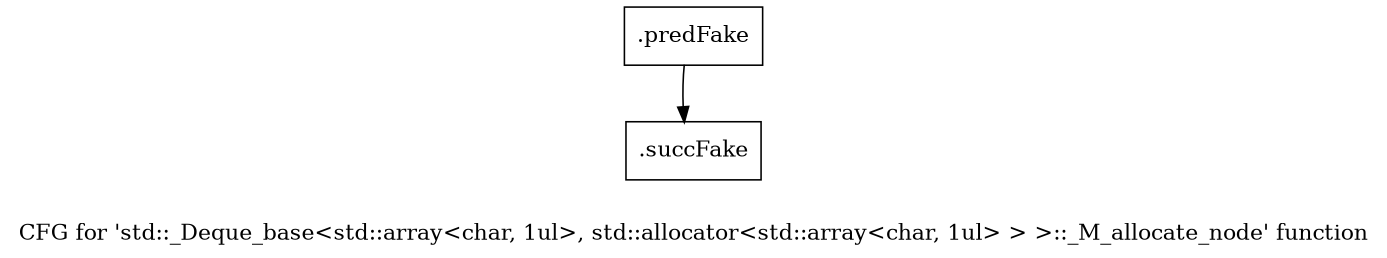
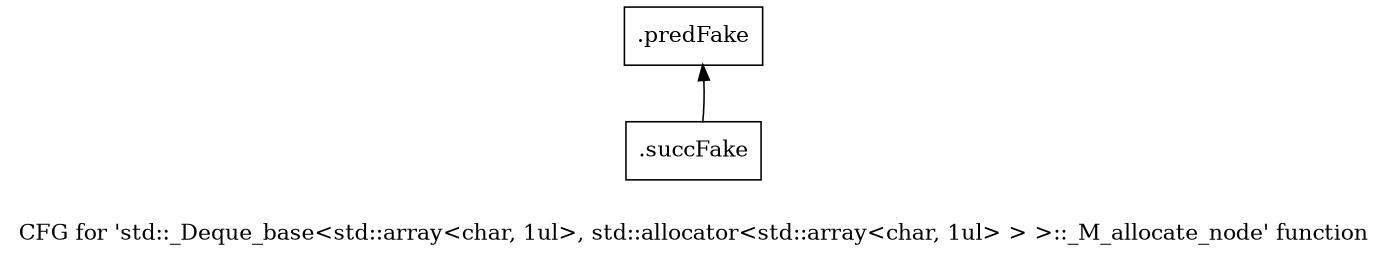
(683, 86) -> (704, 102)
